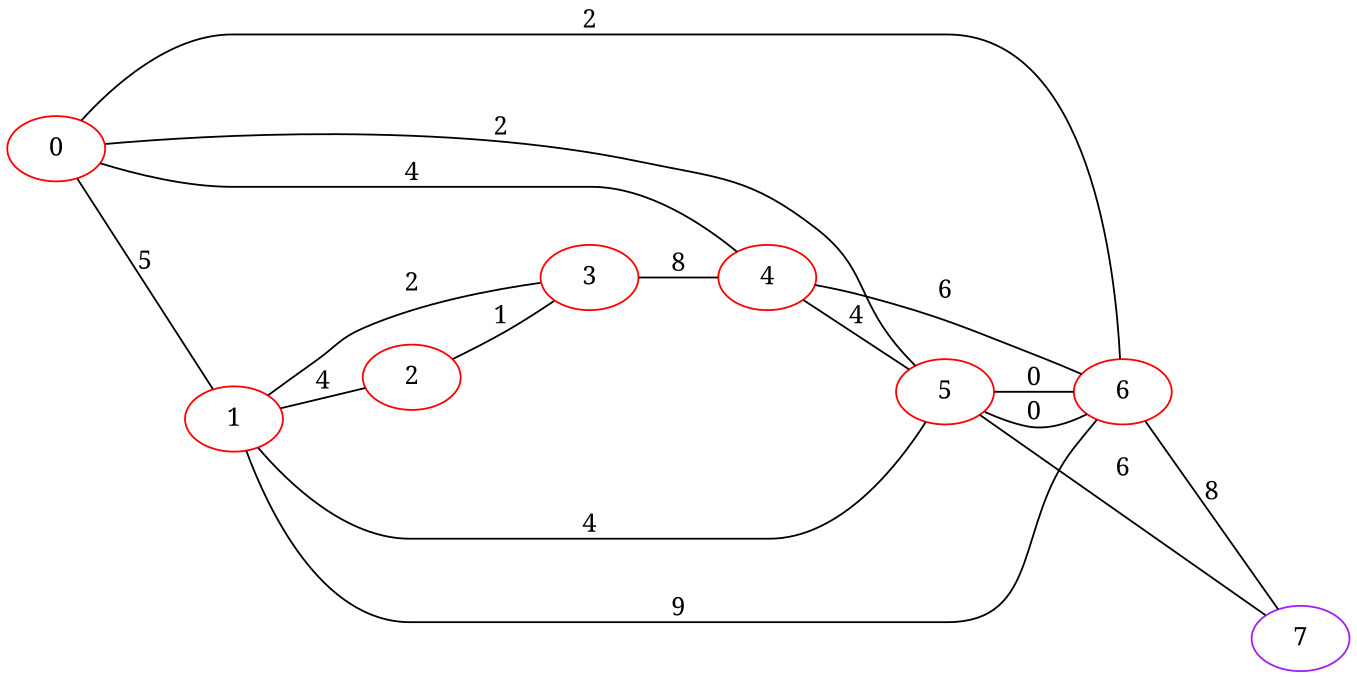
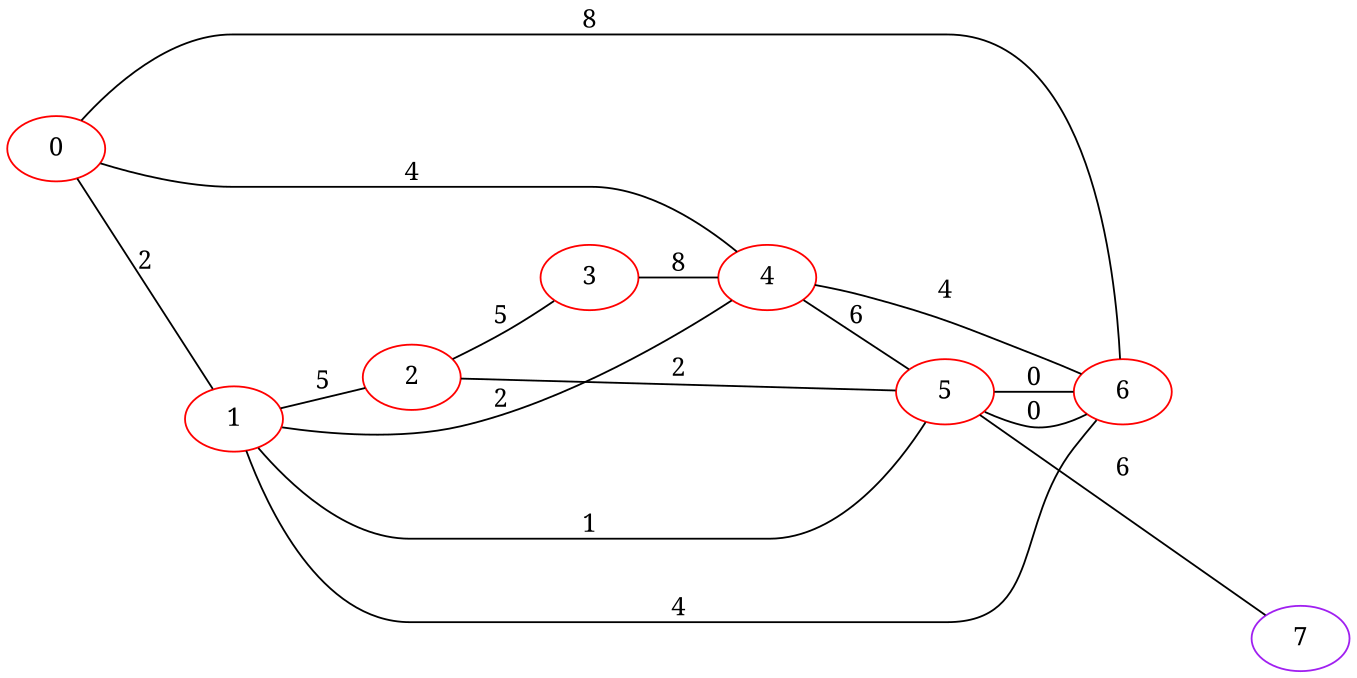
(590, 21) -> (590, 21)
(554, 148) -> (678, 385)
(145, 262) -> (145, 262)
(945, 291) -> (945, 291)
(394, 316) -> (518, 409)
(501, 317) -> (501, 317)
(856, 317) -> (856, 317)
(323, 382) -> (323, 382)
(1212, 515) -> none
(590, 525) -> (590, 525)
(678, 609) -> (678, 609)
